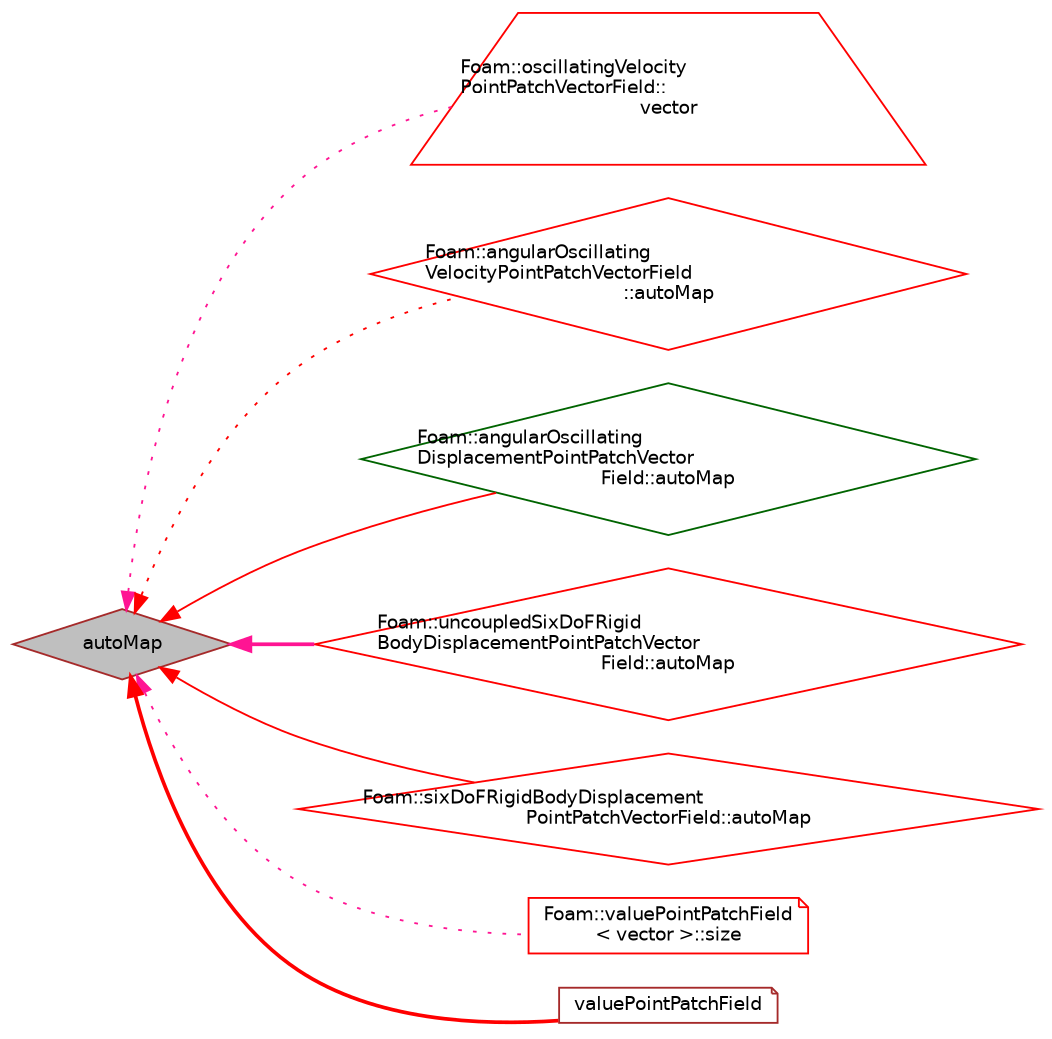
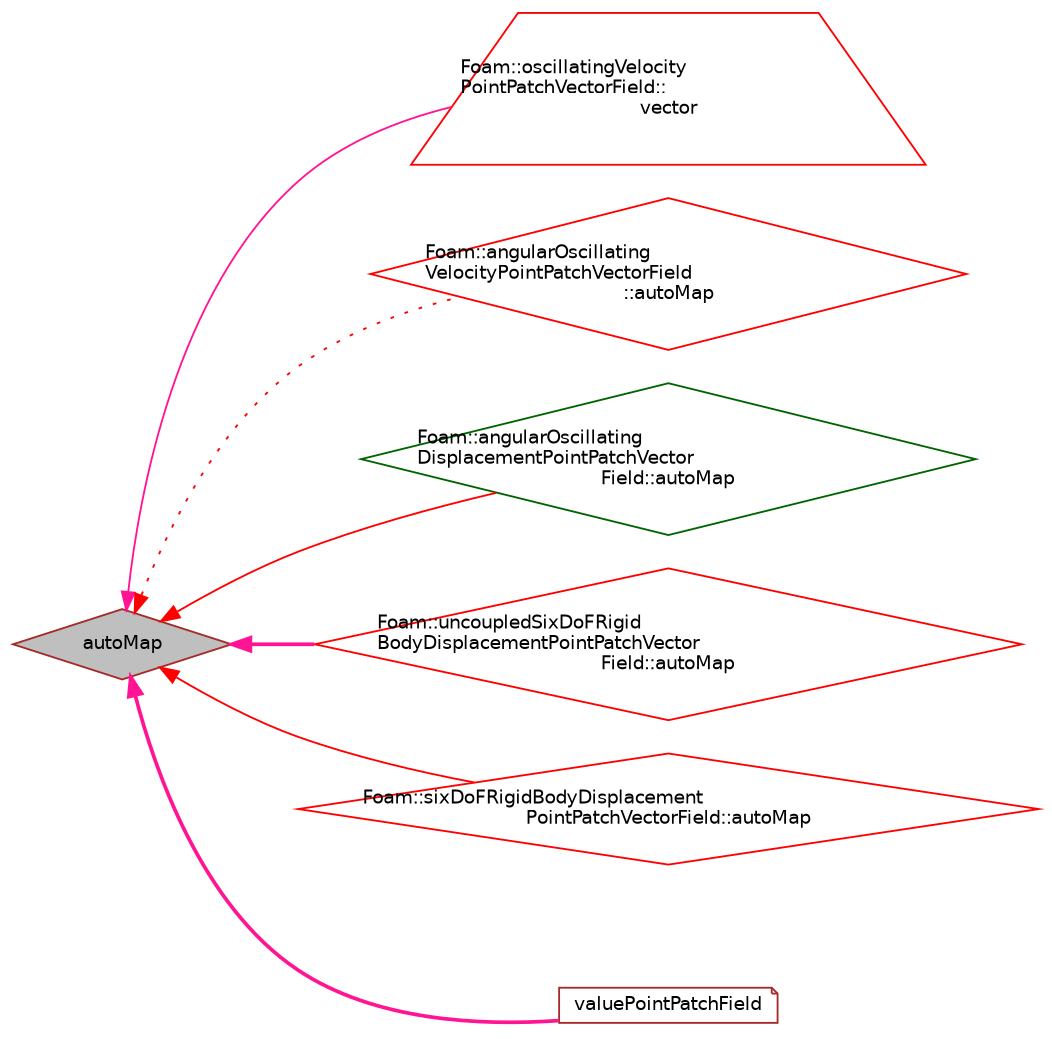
(214, 293) -> (214, 293)
(668, 926) -> none
(276, 953) -> (276, 953)
